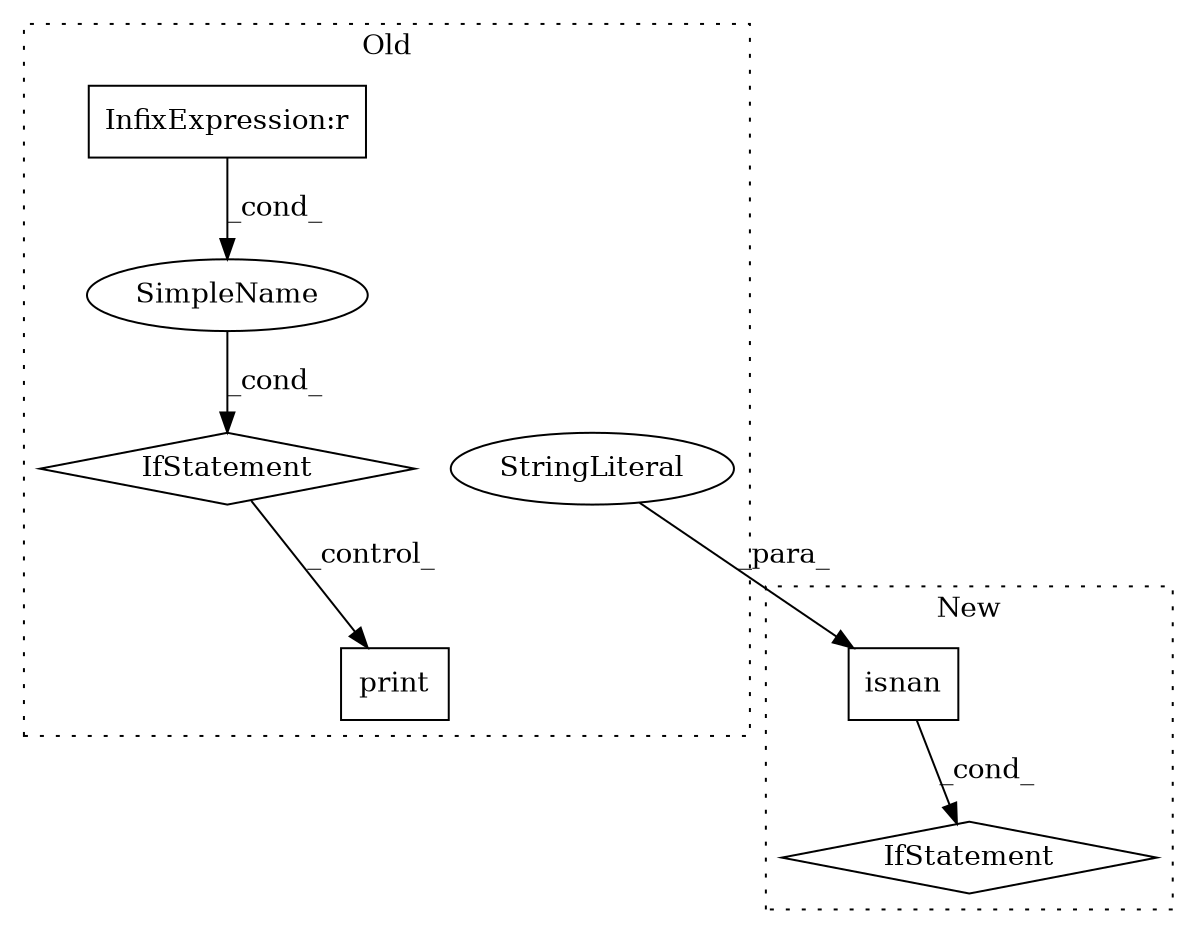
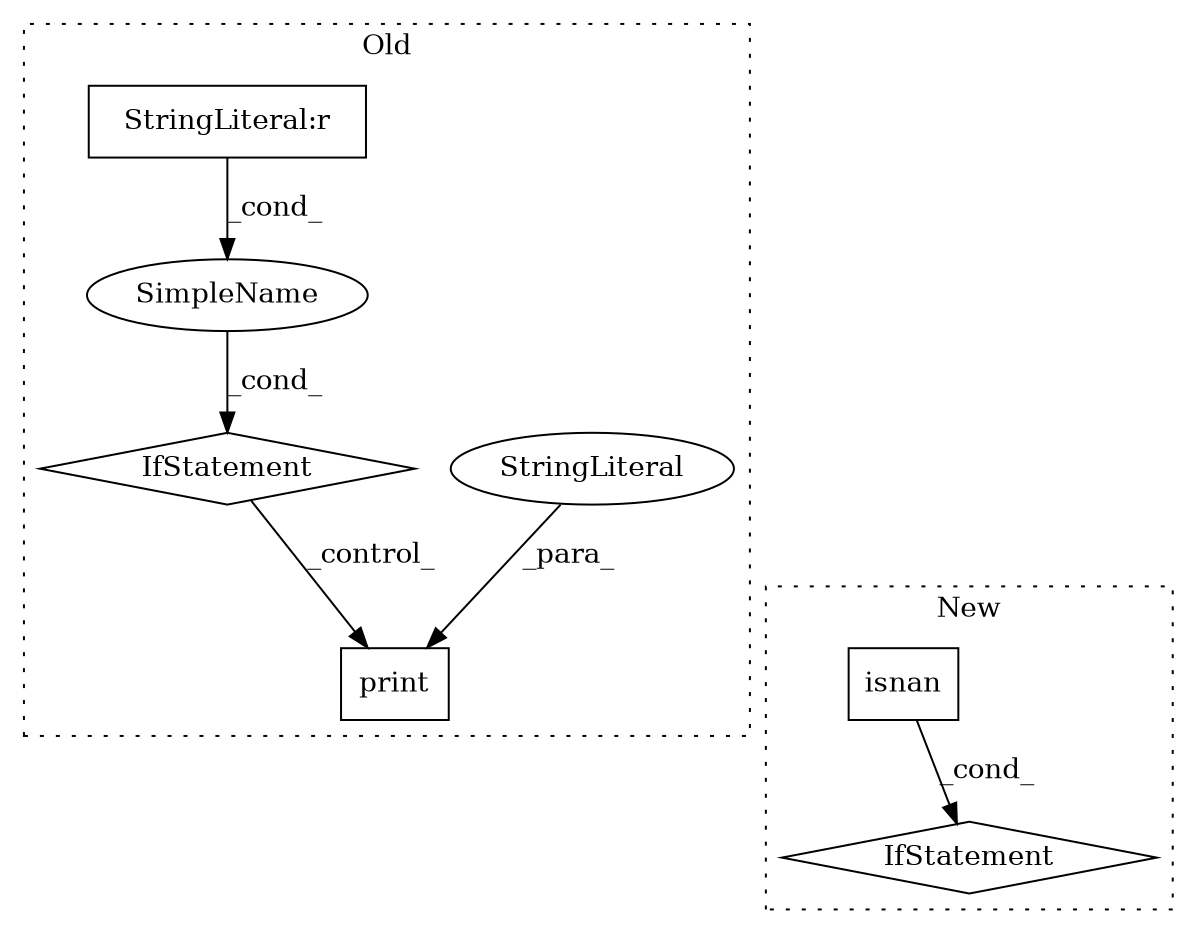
(227, 122) -> (227, 122)
(733, 566) -> (501, 569)
